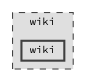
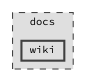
(43, 22) -> (43, 22)
